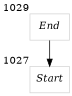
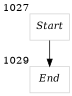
(50, 50) -> (50, 50)
